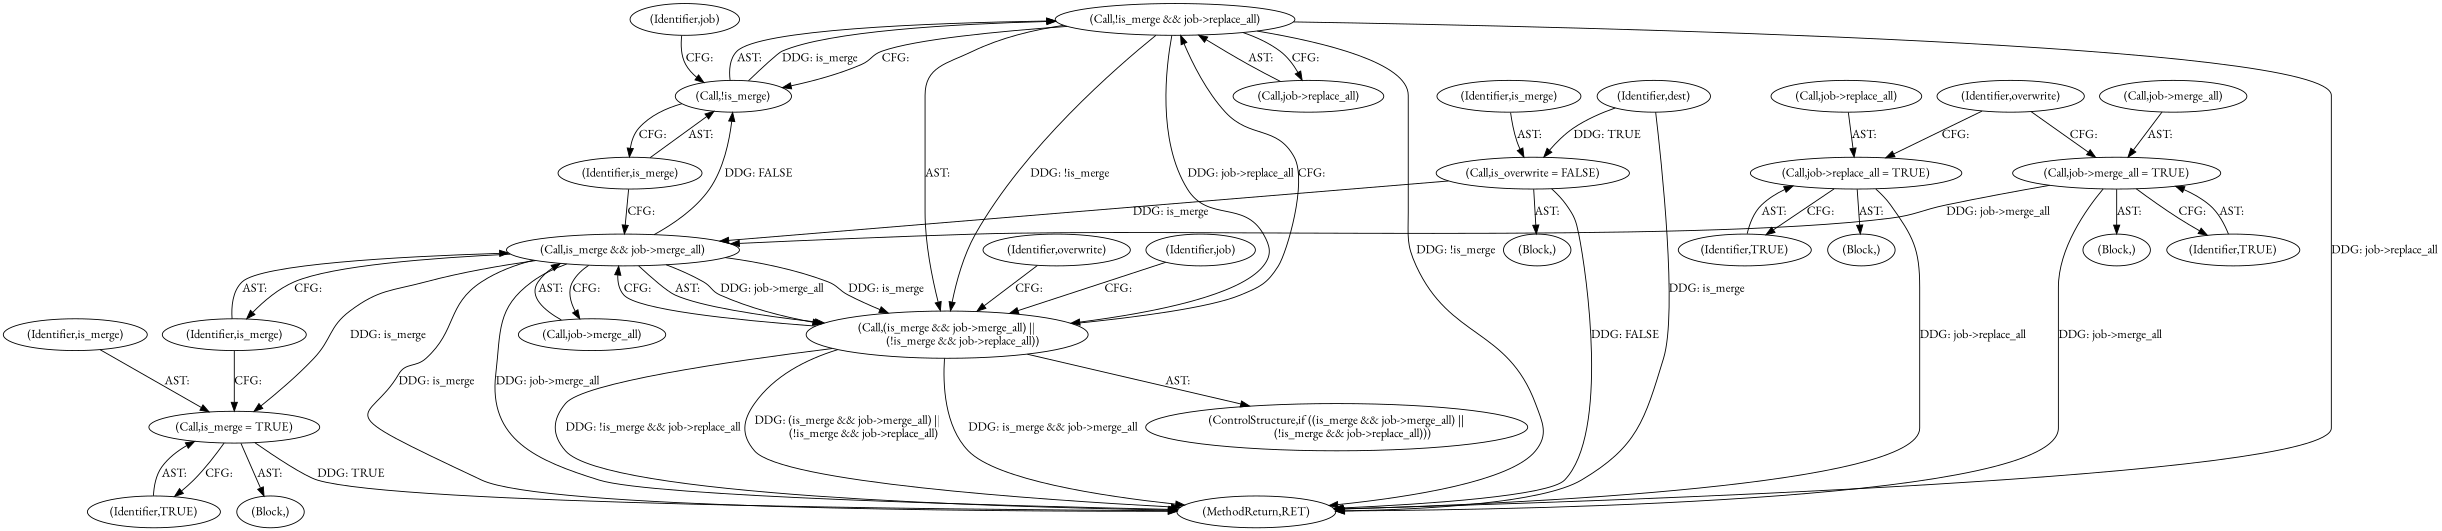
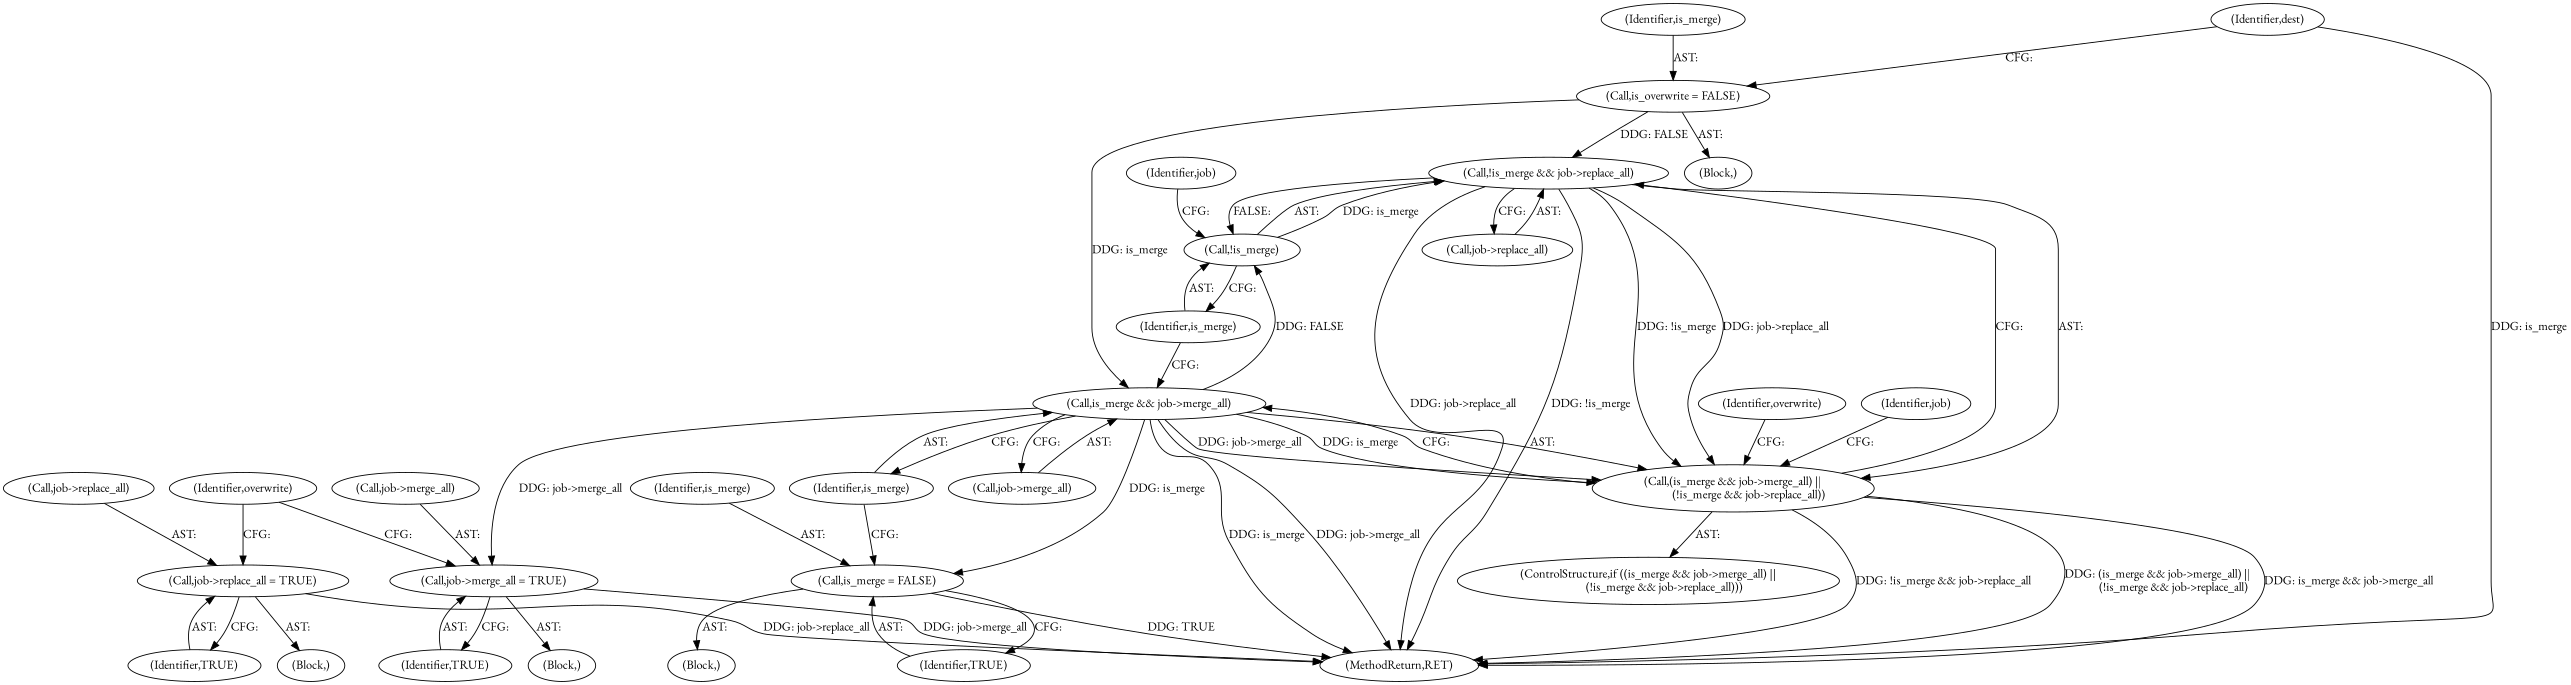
(897, 58) -> (1254, 212)
(1607, 135) -> (2021, 58)
(1397, 233) -> (727, 426)
(234, 427) -> (877, 581)
(1582, 444) -> (1614, 132)
